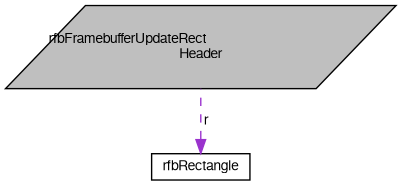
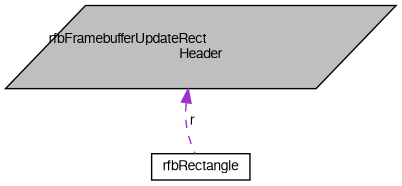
(201, 114) -> (187, 129)
